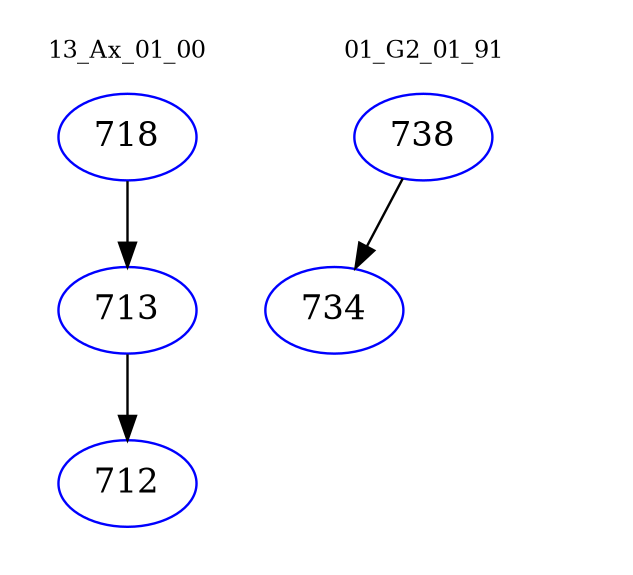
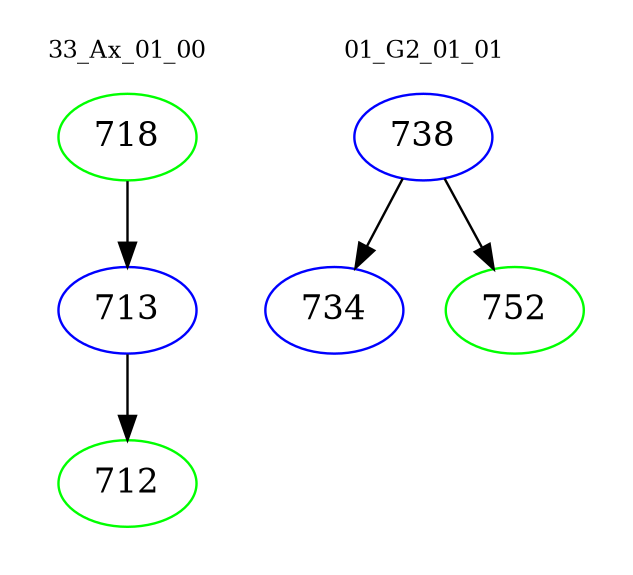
(127, 52) -> (127, 52)
(425, 52) -> (425, 52)
(127, 137) -> (127, 137)
none -> (515, 310)
(127, 484) -> (127, 484)
